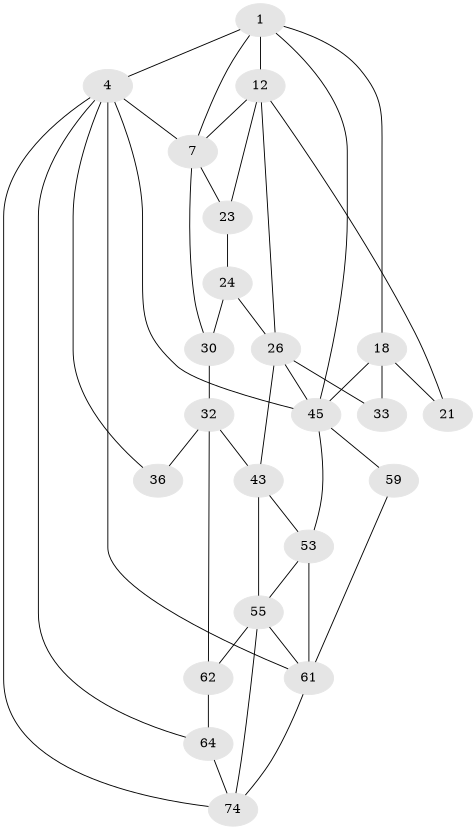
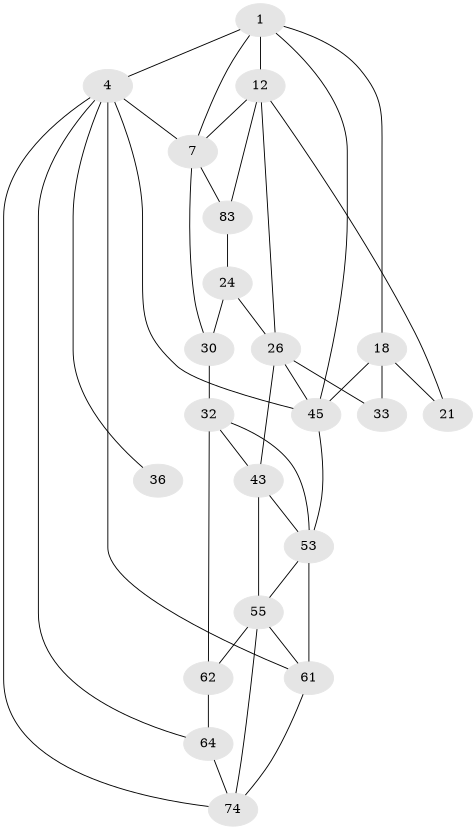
(228, 218) -> (228, 218)
(184, 448) -> (290, 462)
(394, 481) -> none
